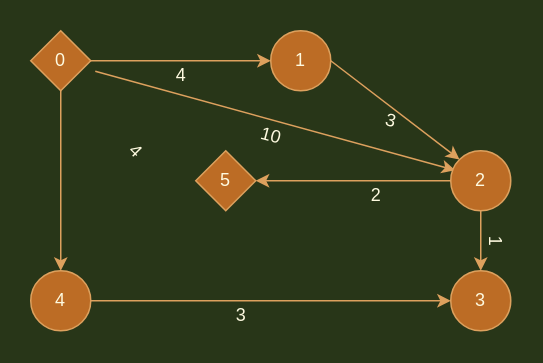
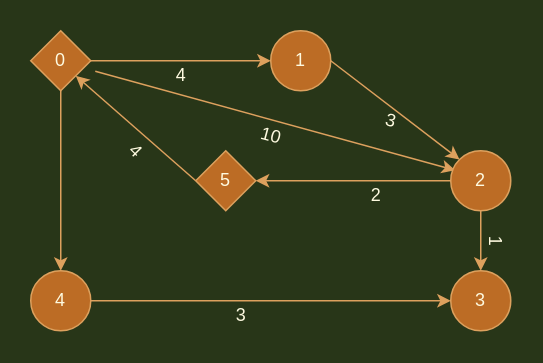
none -> (140, 132)
